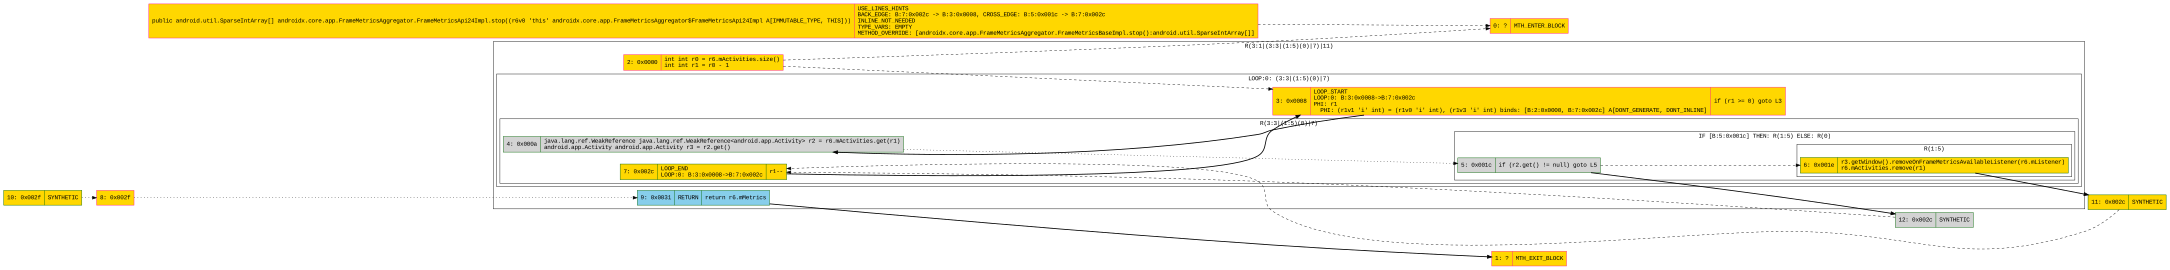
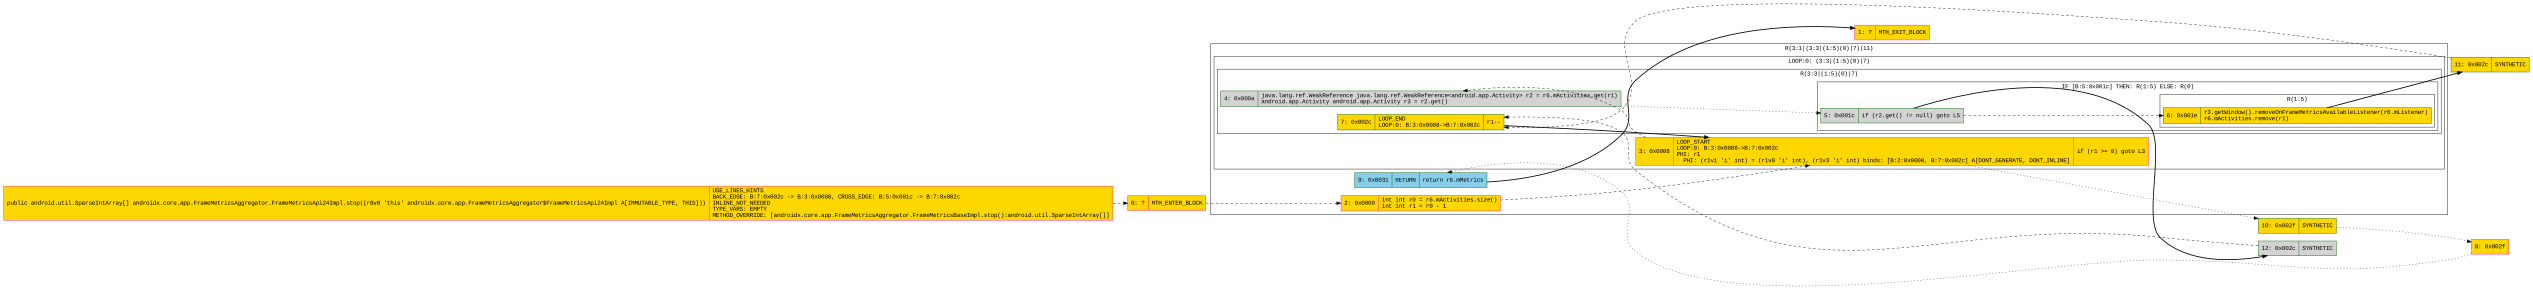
(1135, 47) -> (1271, 203)
(1102, 150) -> (1565, 91)
none -> (2111, 192)
